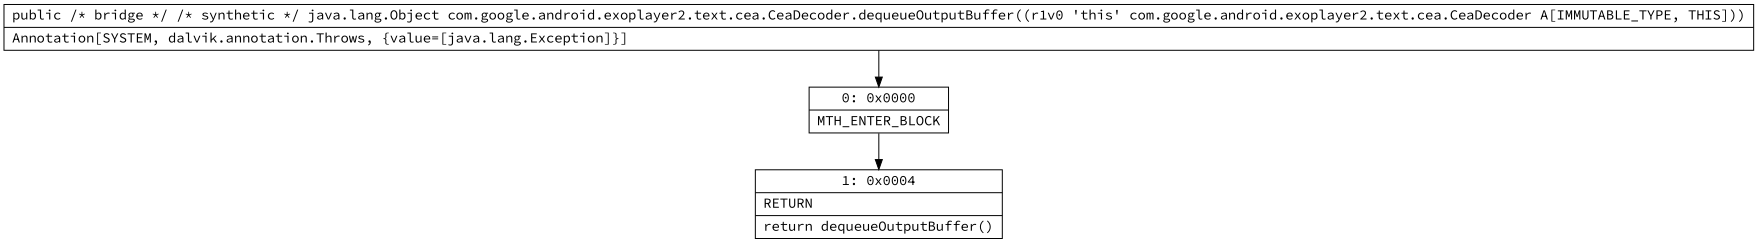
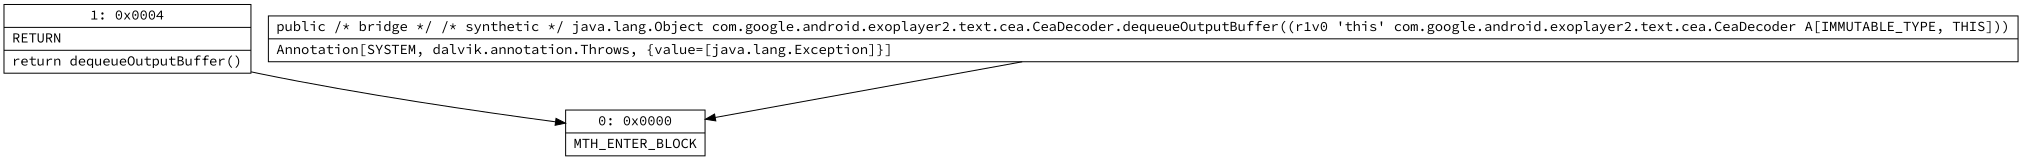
(879, 146) -> (403, 99)
